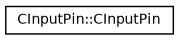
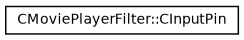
(90, 20) -> (122, 20)
